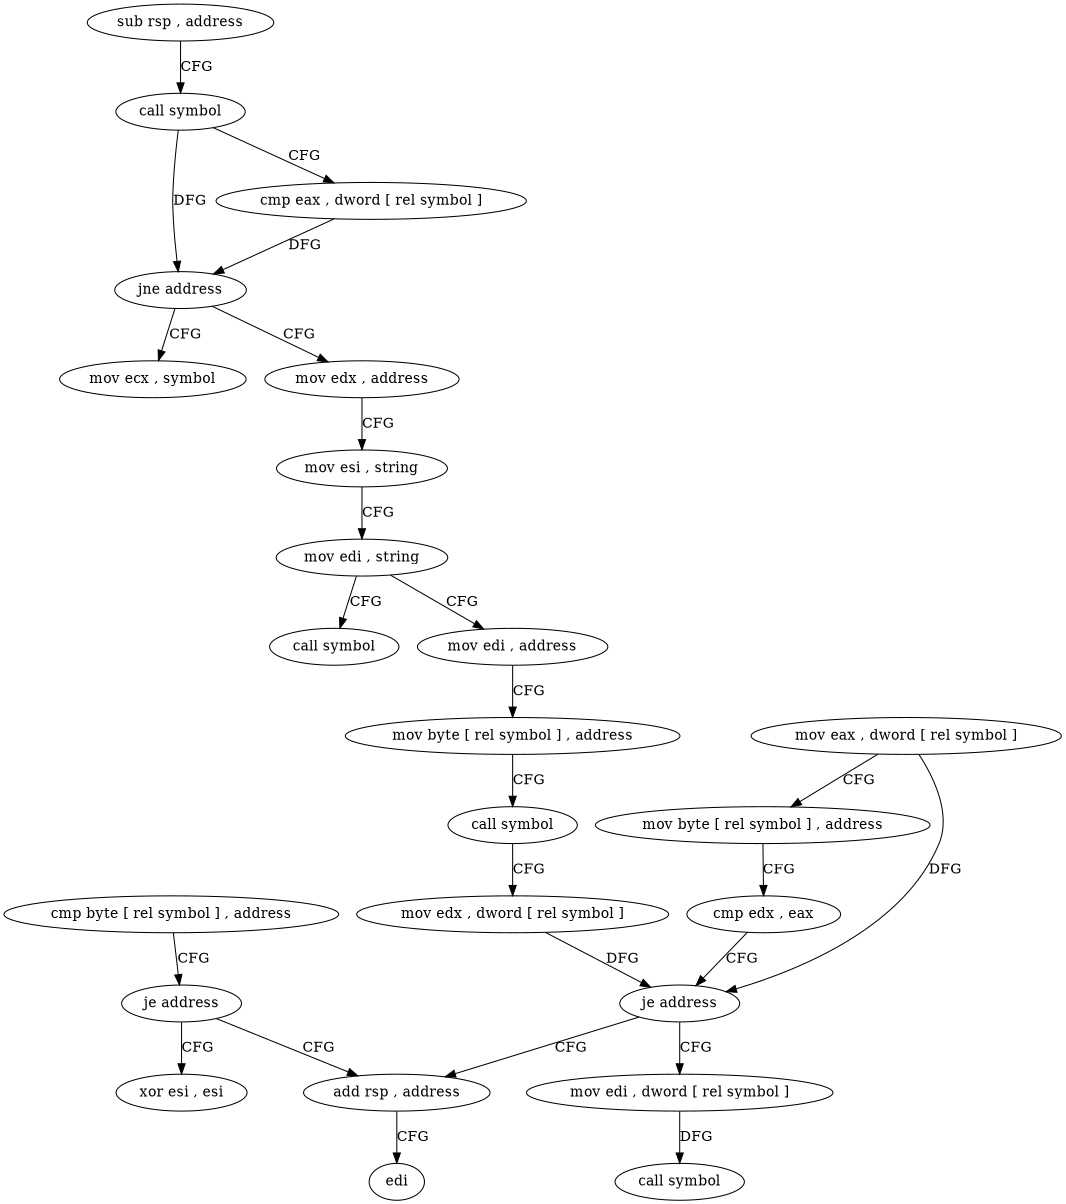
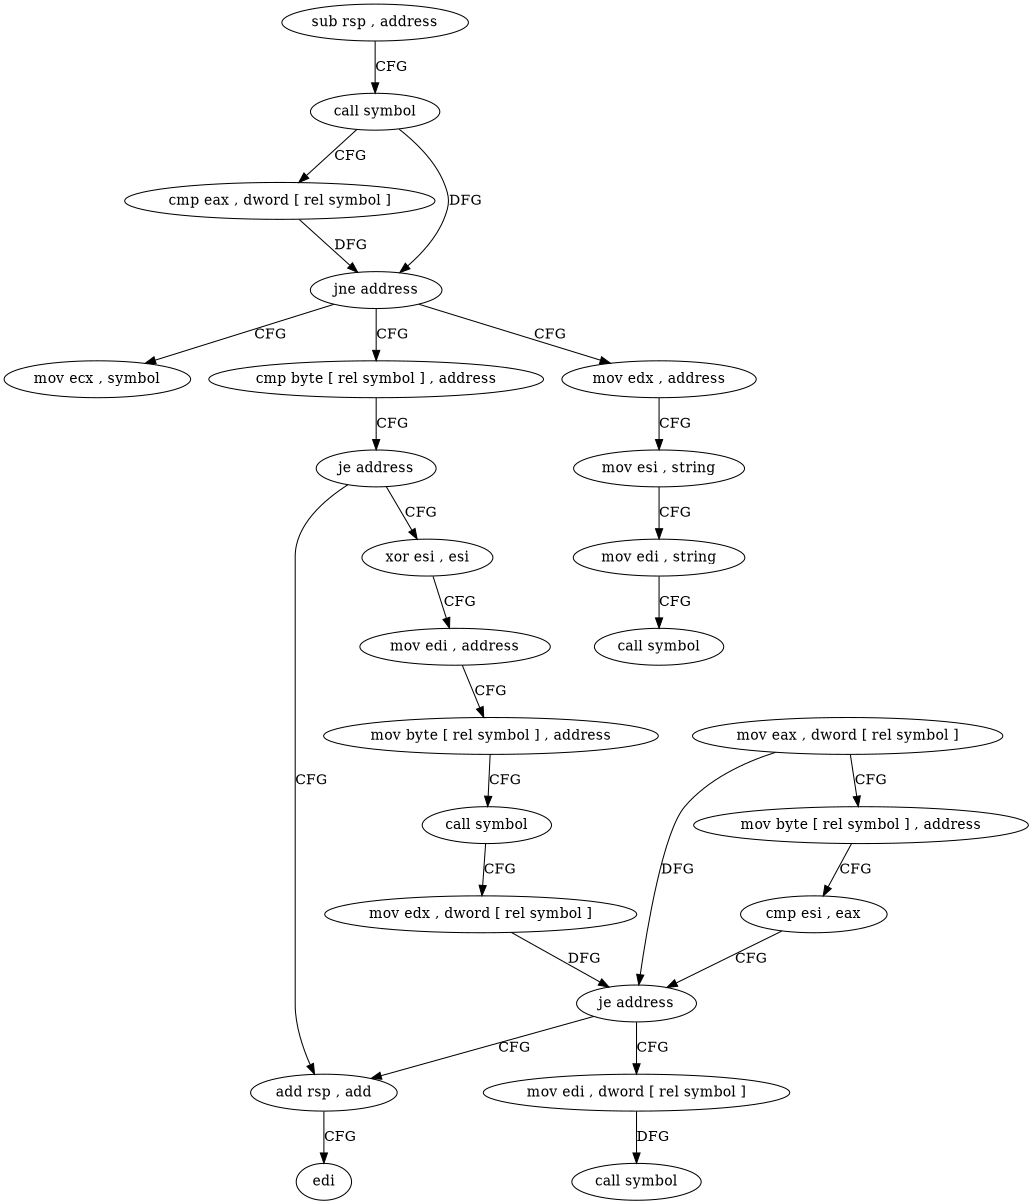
none -> (376, 330)
(432, 599) -> (440, 597)
(764, 914) -> (814, 914)
(397, 1093) -> (324, 1093)
